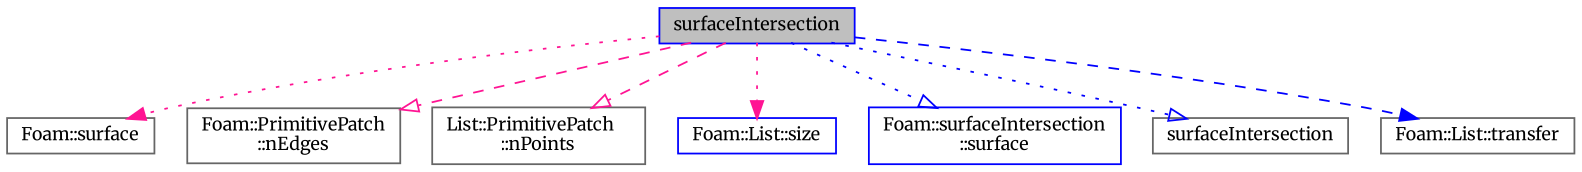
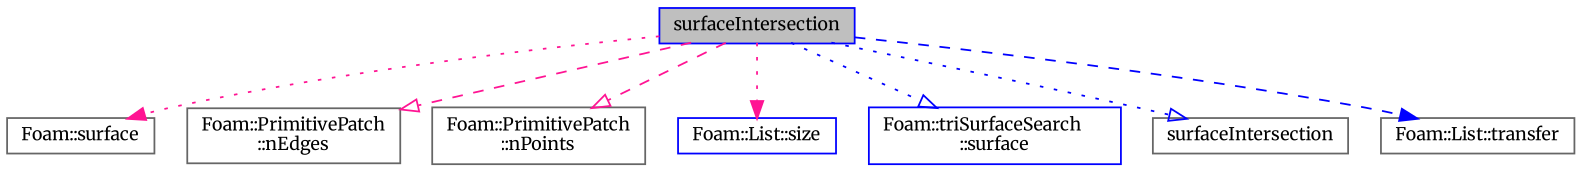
(539, 136) -> (539, 136)
(995, 136) -> (995, 136)
